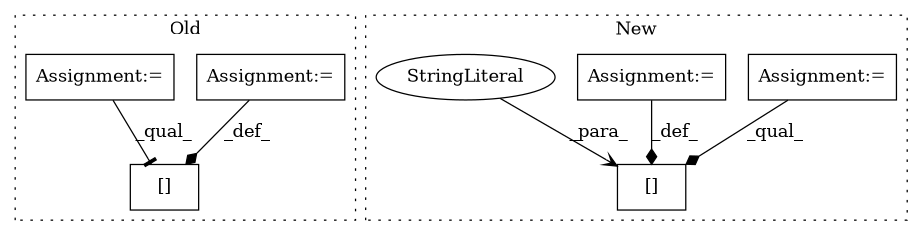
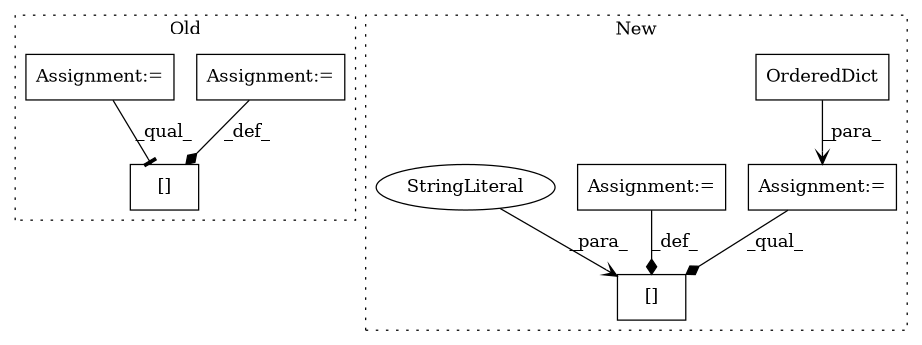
none -> (822, 77)
